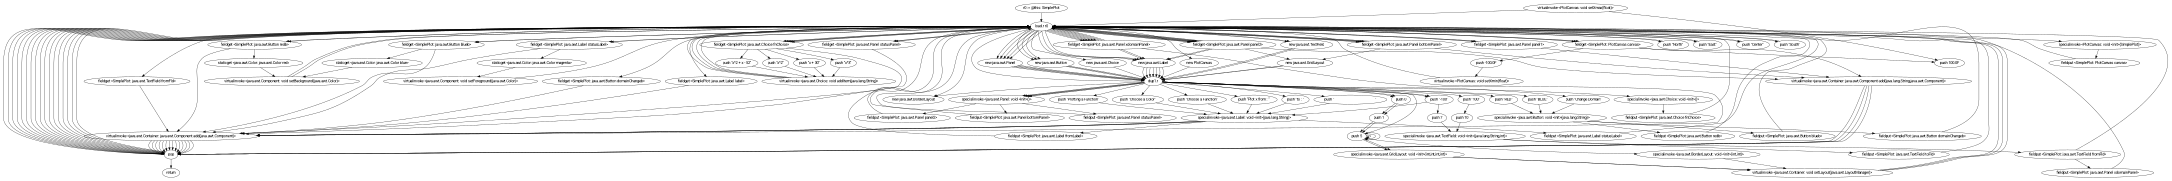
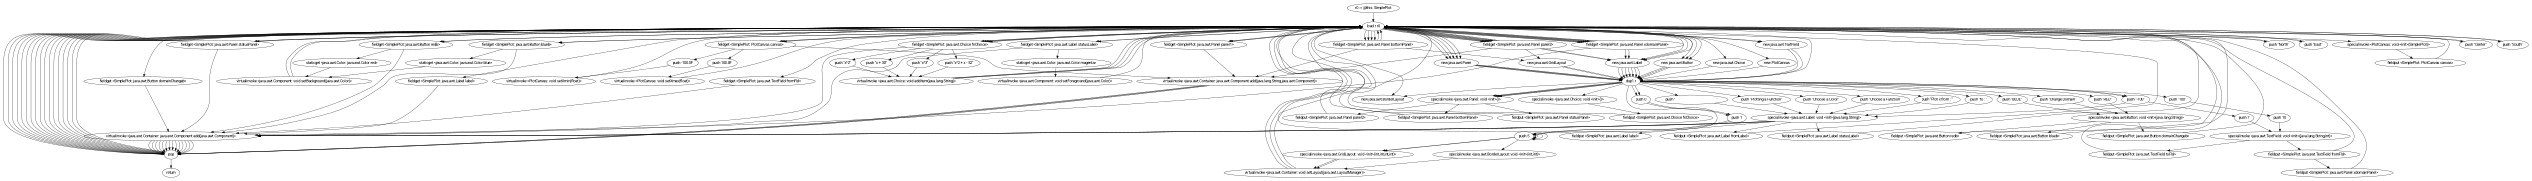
(1756, 29) -> (691, 71)
none -> (1605, 136)
